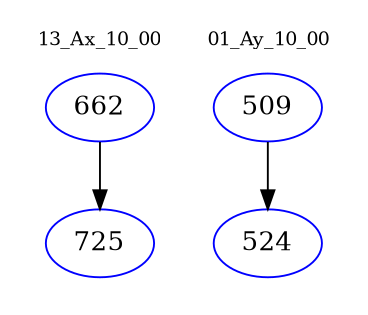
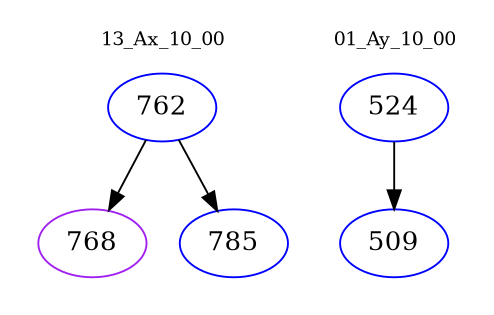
(100, 108) -> (162, 108)
(268, 166) -> (394, 166)
none -> (92, 243)
(100, 243) -> (234, 243)
